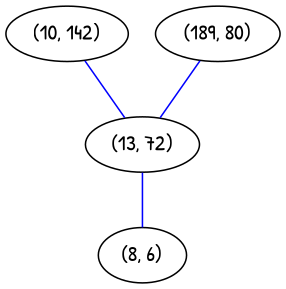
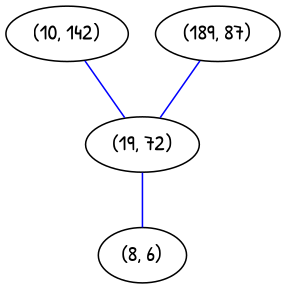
(218, 34) -> (218, 34)
(142, 145) -> (142, 145)
